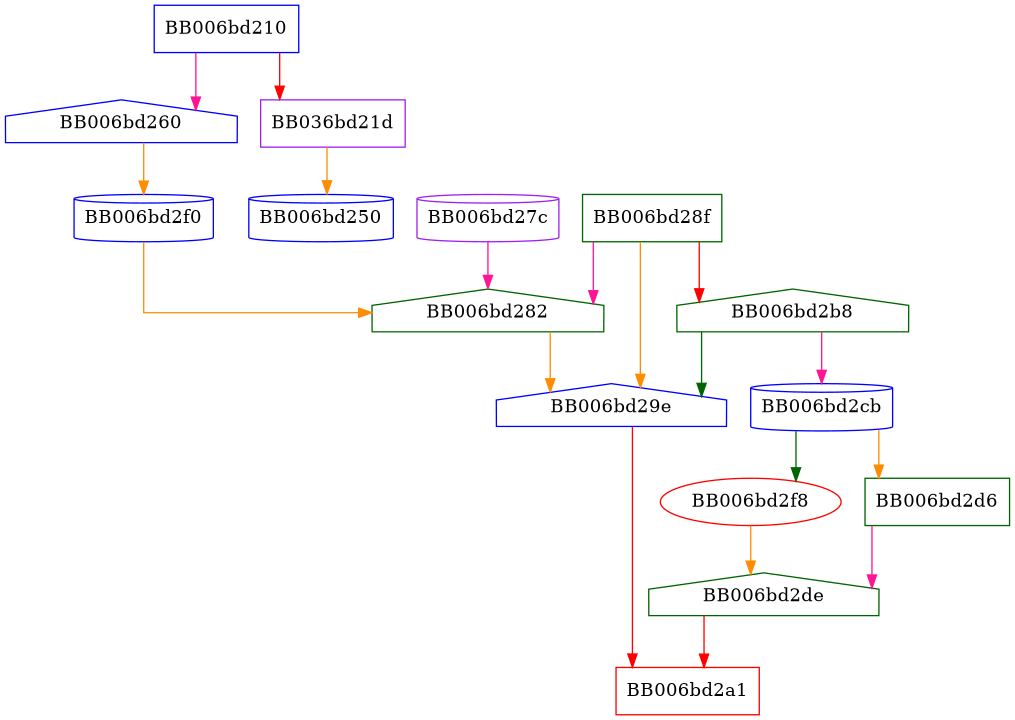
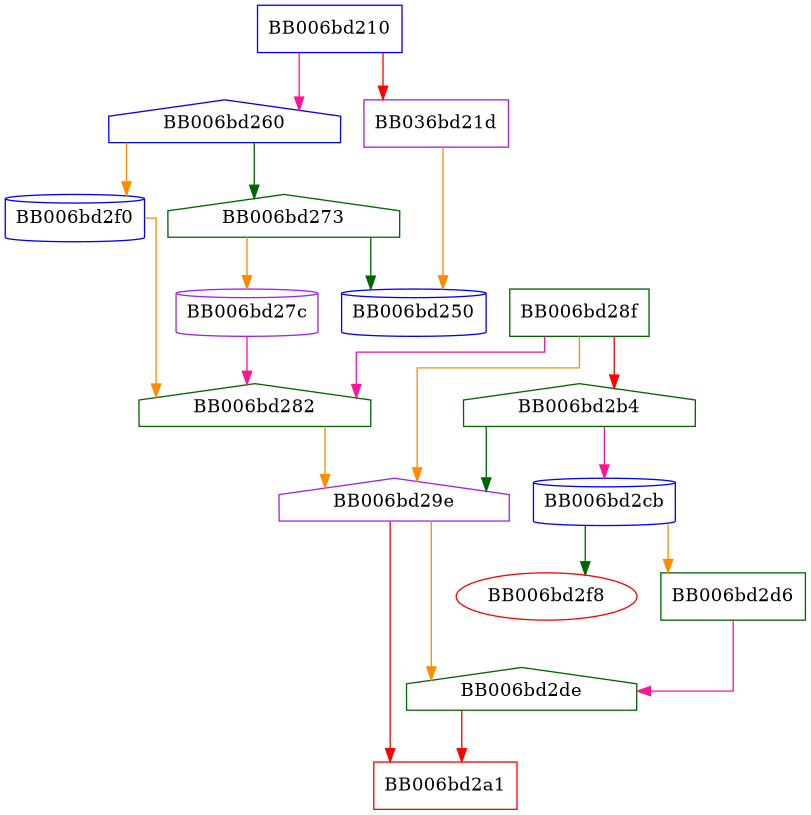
none -> (284, 218)
(793, 313) -> (579, 407)
(611, 407) -> (394, 502)
(751, 543) -> (431, 594)
